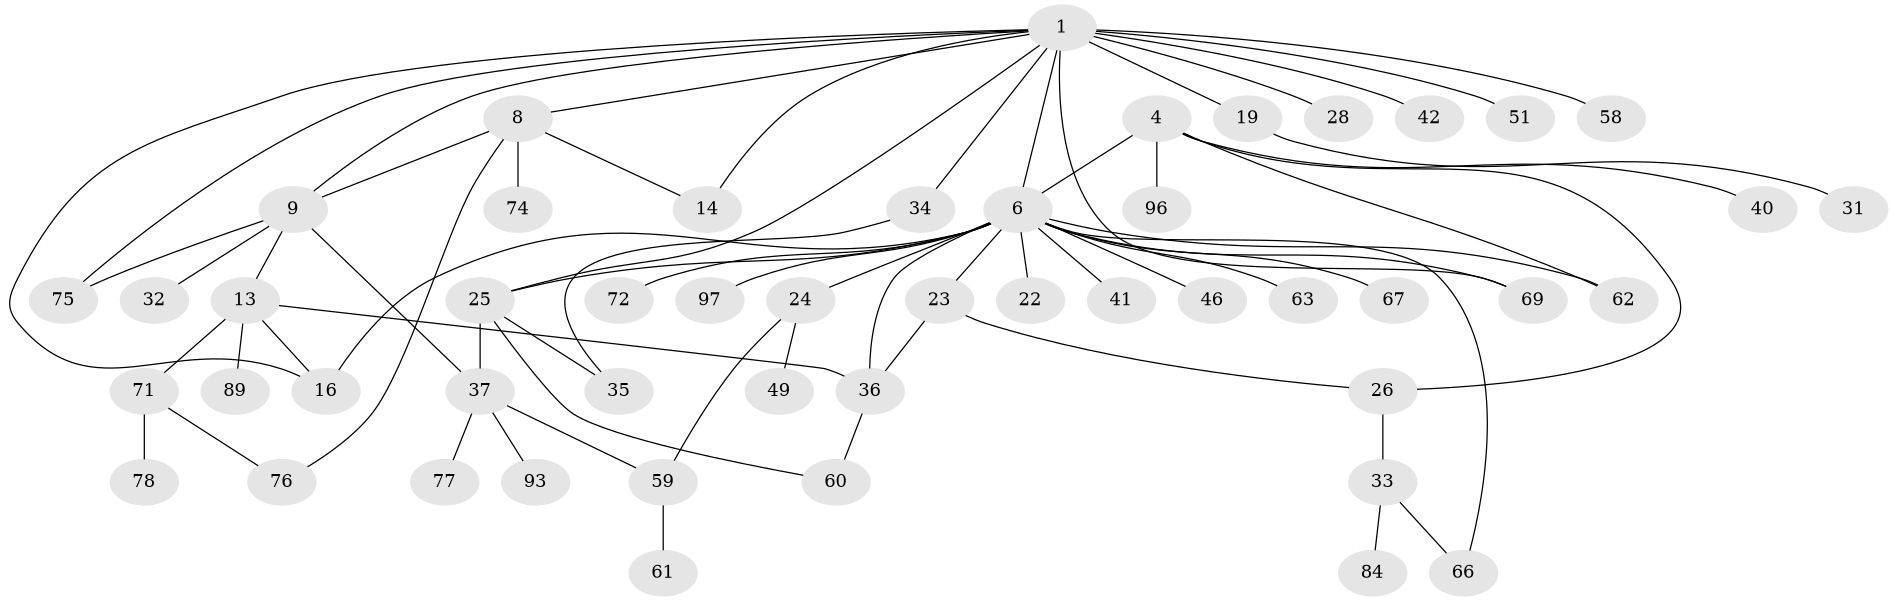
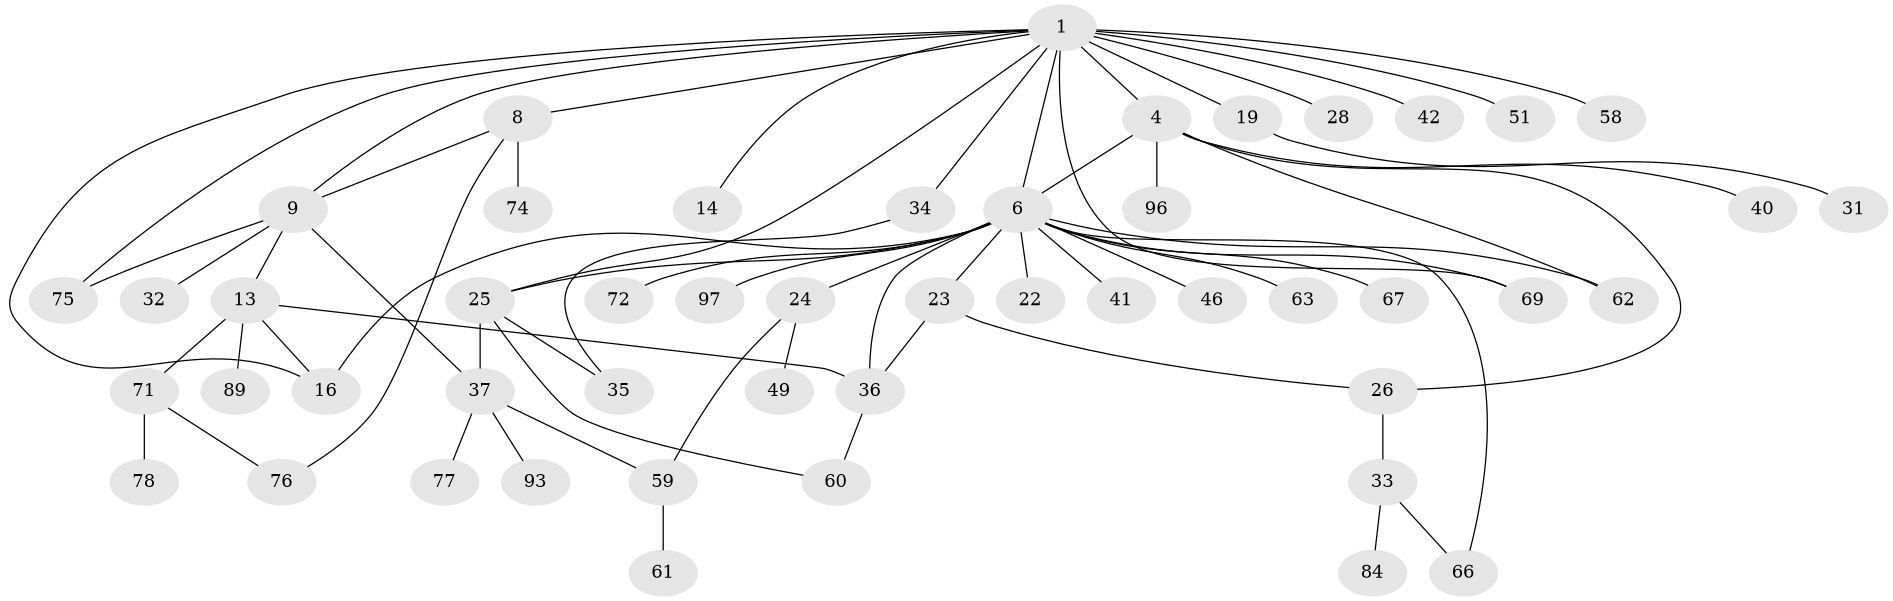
none -> (1110, 73)
(613, 164) -> none
